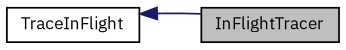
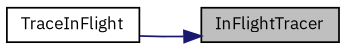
(179, 13) -> (162, 37)
